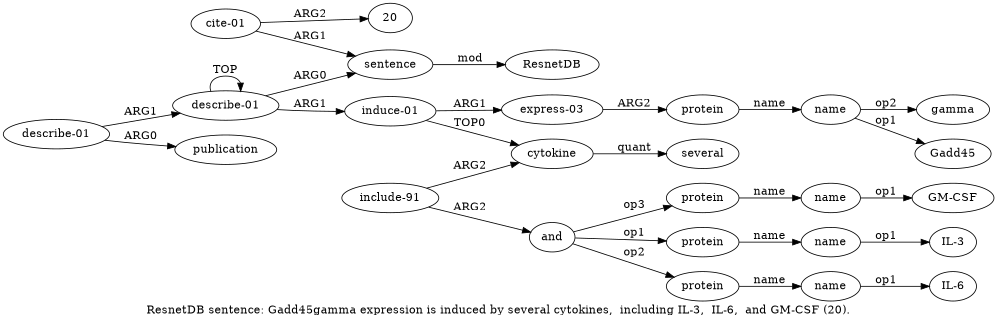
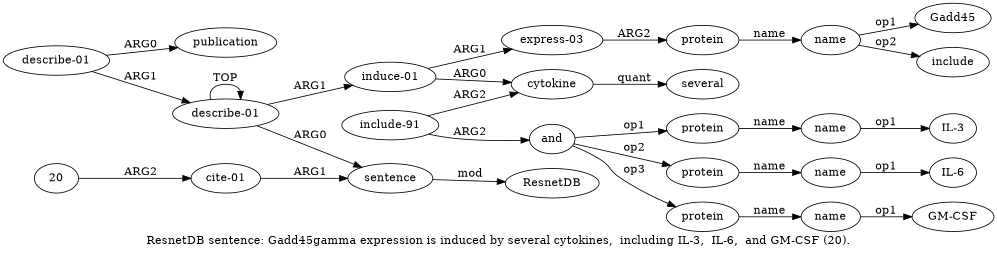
(310, 21) -> (131, 178)
(953, 110) -> (953, 62)
(470, 123) -> (470, 74)
